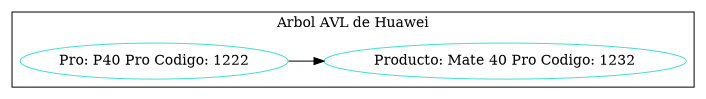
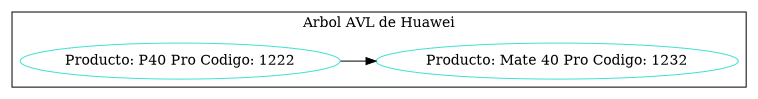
(154, 61) -> (180, 61)
